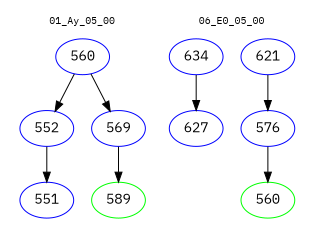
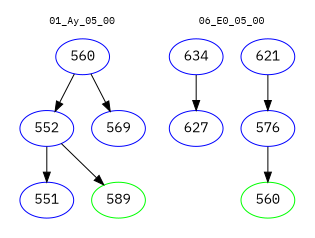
(119, 159) -> (79, 161)
